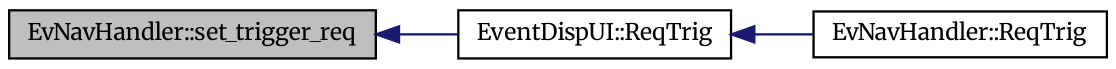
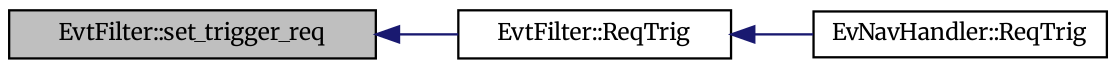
(192, 34) -> (192, 34)
(595, 34) -> (595, 34)
